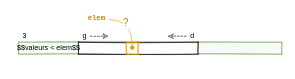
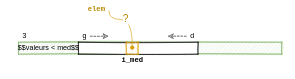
(96, 18) -> (96, 9)
(49, 48) -> (49, 48)
none -> (132, 60)
